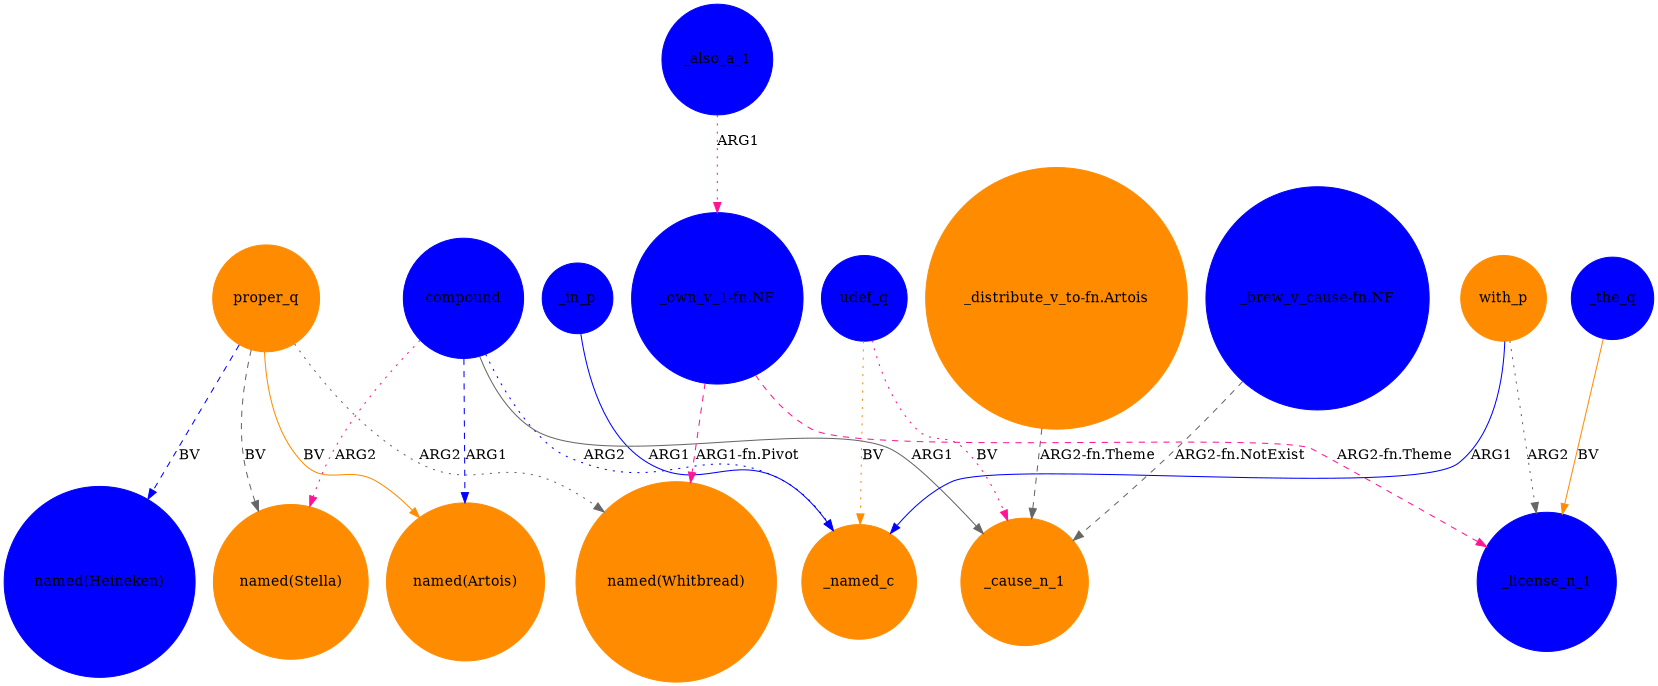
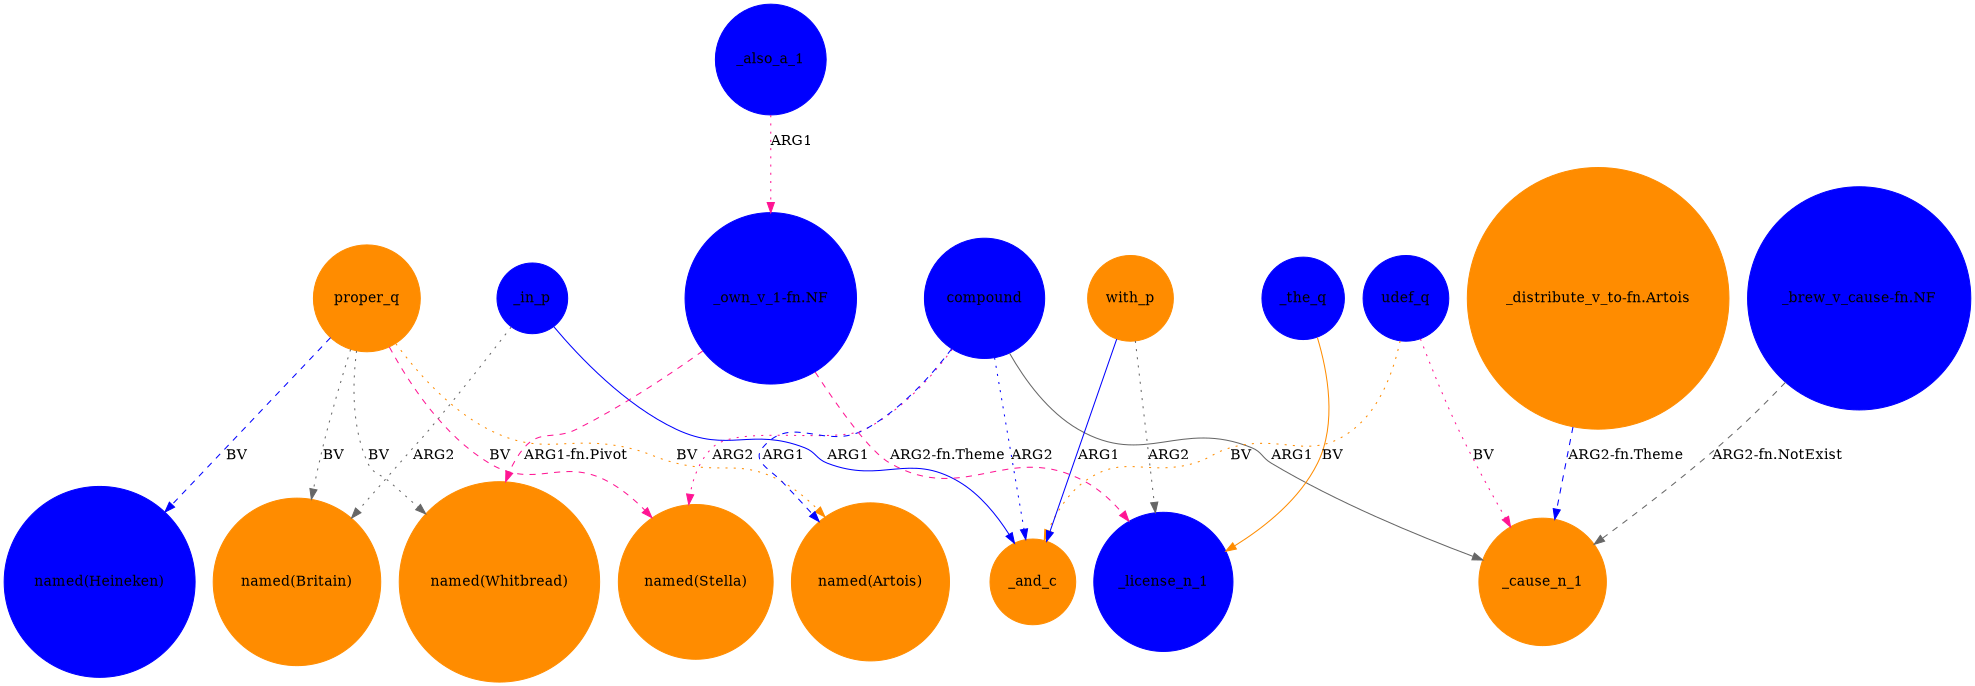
(242, 426) -> (496, 466)
(440, 455) -> (379, 455)
(305, 464) -> (596, 444)
(1038, 467) -> (1565, 468)
none -> (297, 582)
(859, 582) -> (1033, 582)
